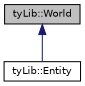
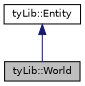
(42, 48) -> (42, 48)
